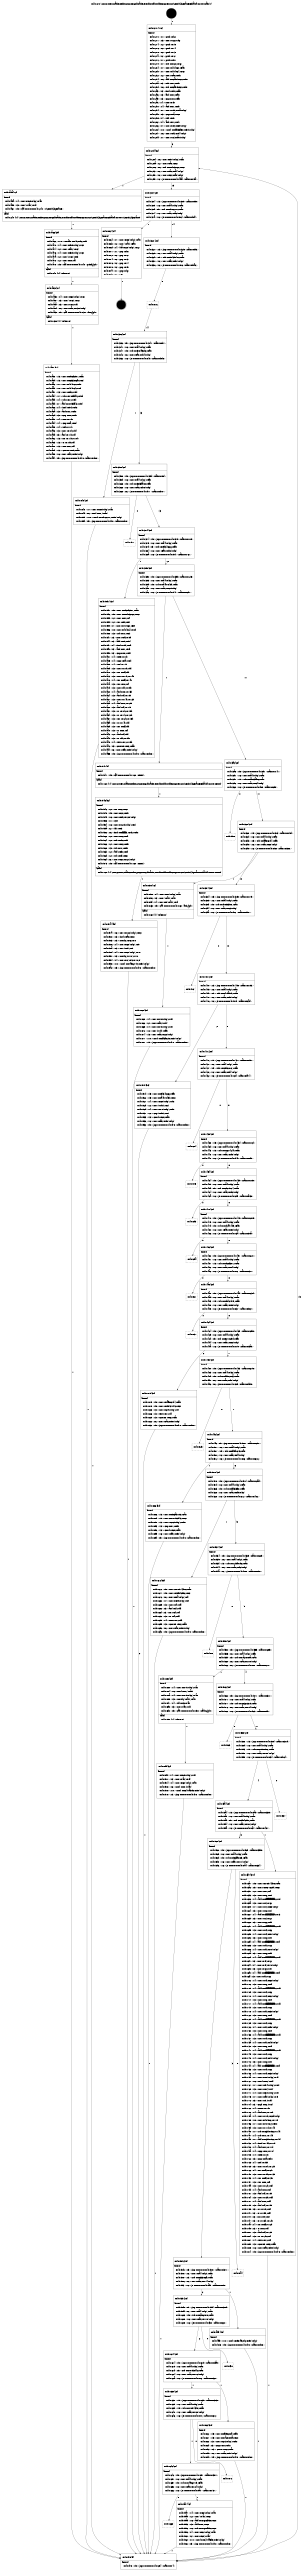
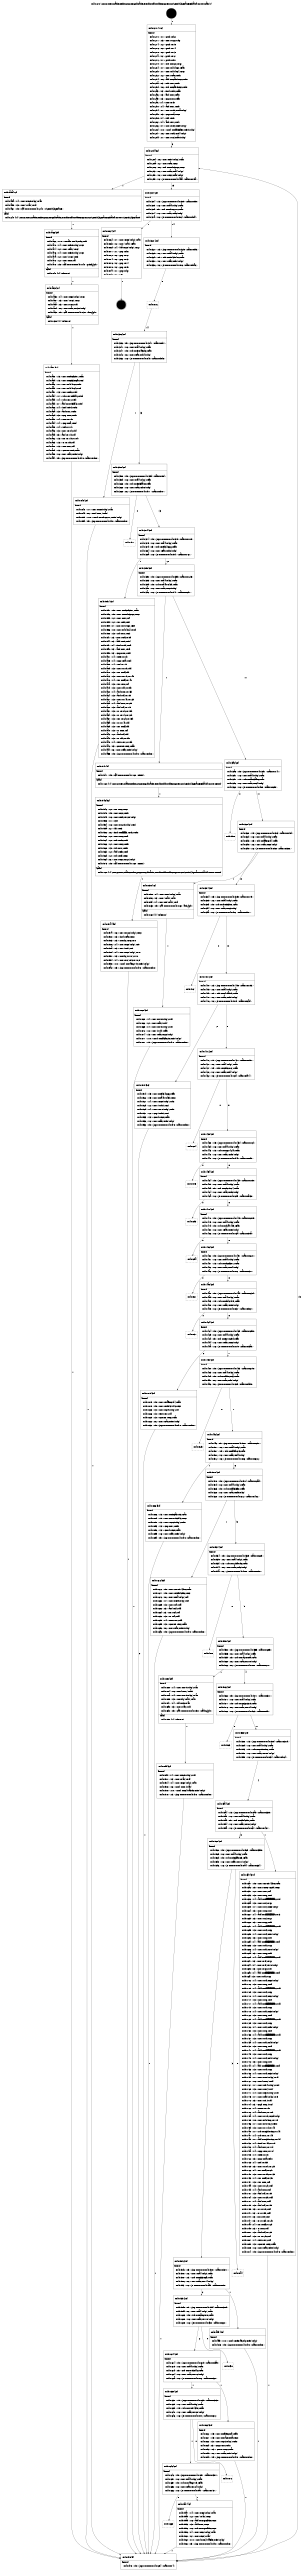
(280, 1816) -> none
